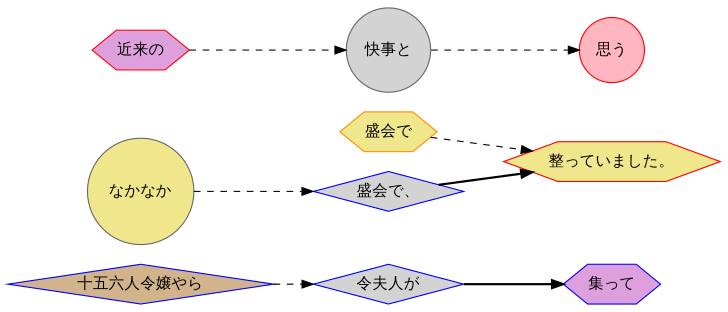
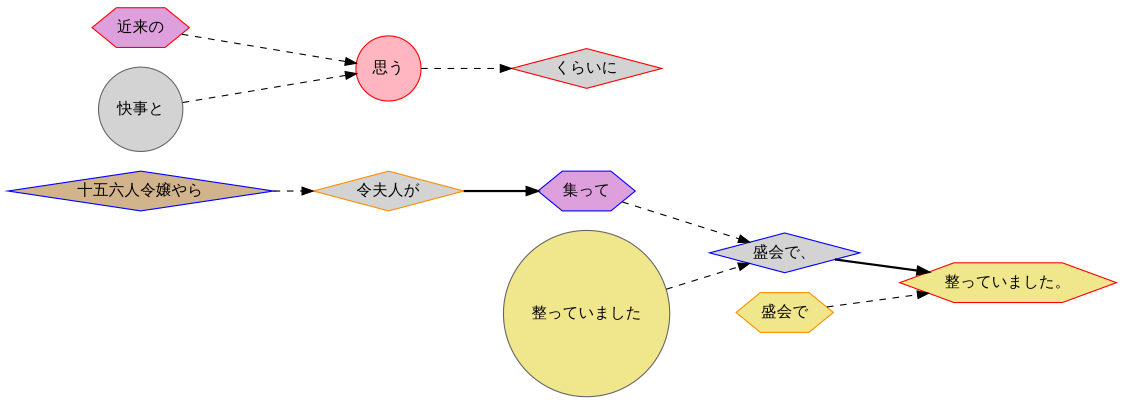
(262, 50) -> (264, 48)
none -> (587, 68)
(141, 191) -> (587, 314)
none -> (681, 220)
(388, 284) -> (388, 191)
